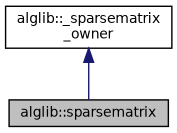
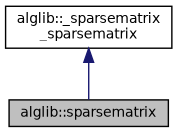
(89, 27) -> (89, 27)
